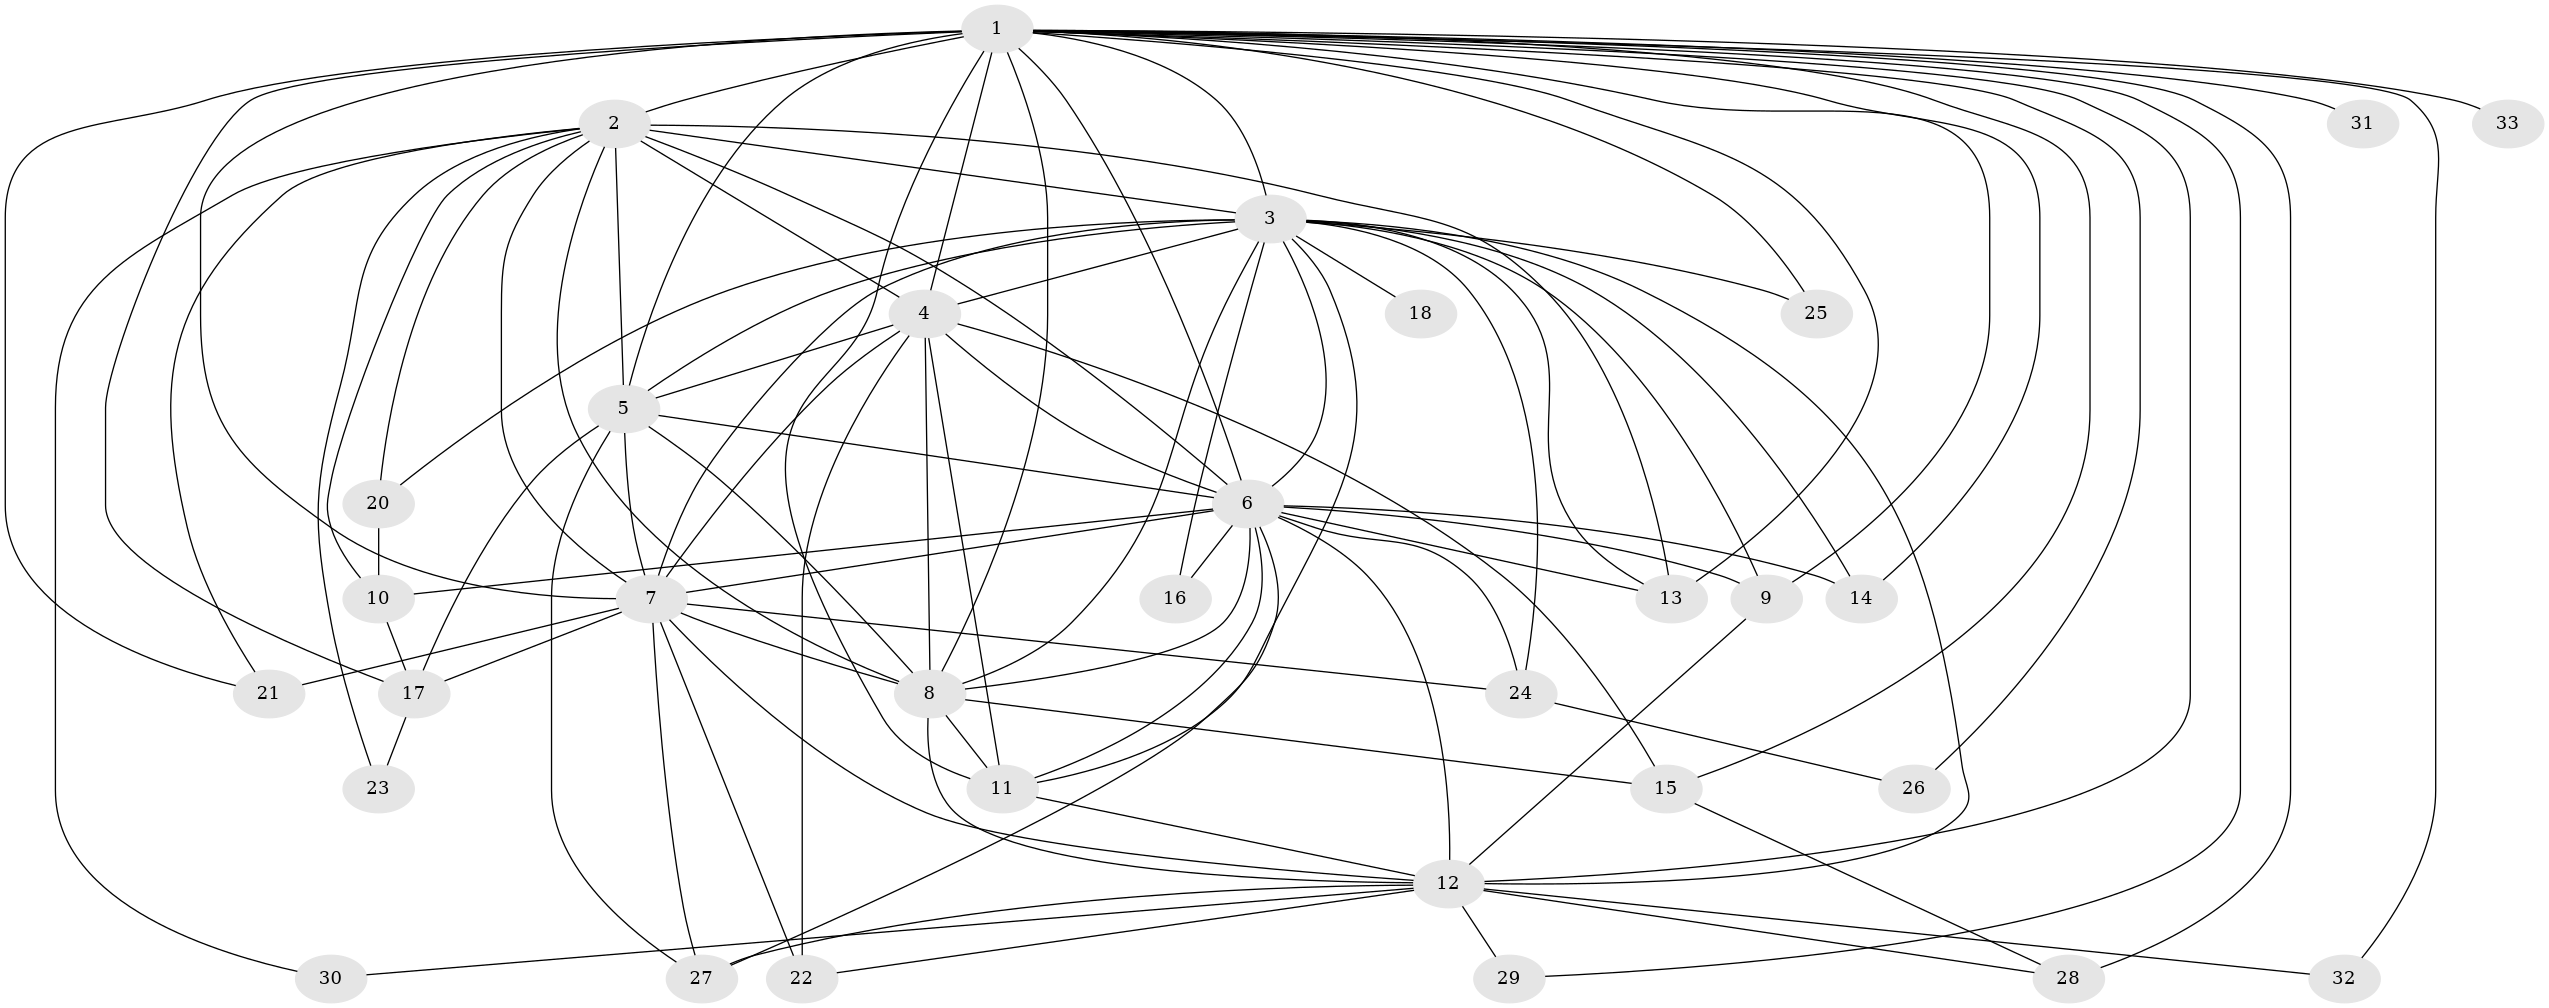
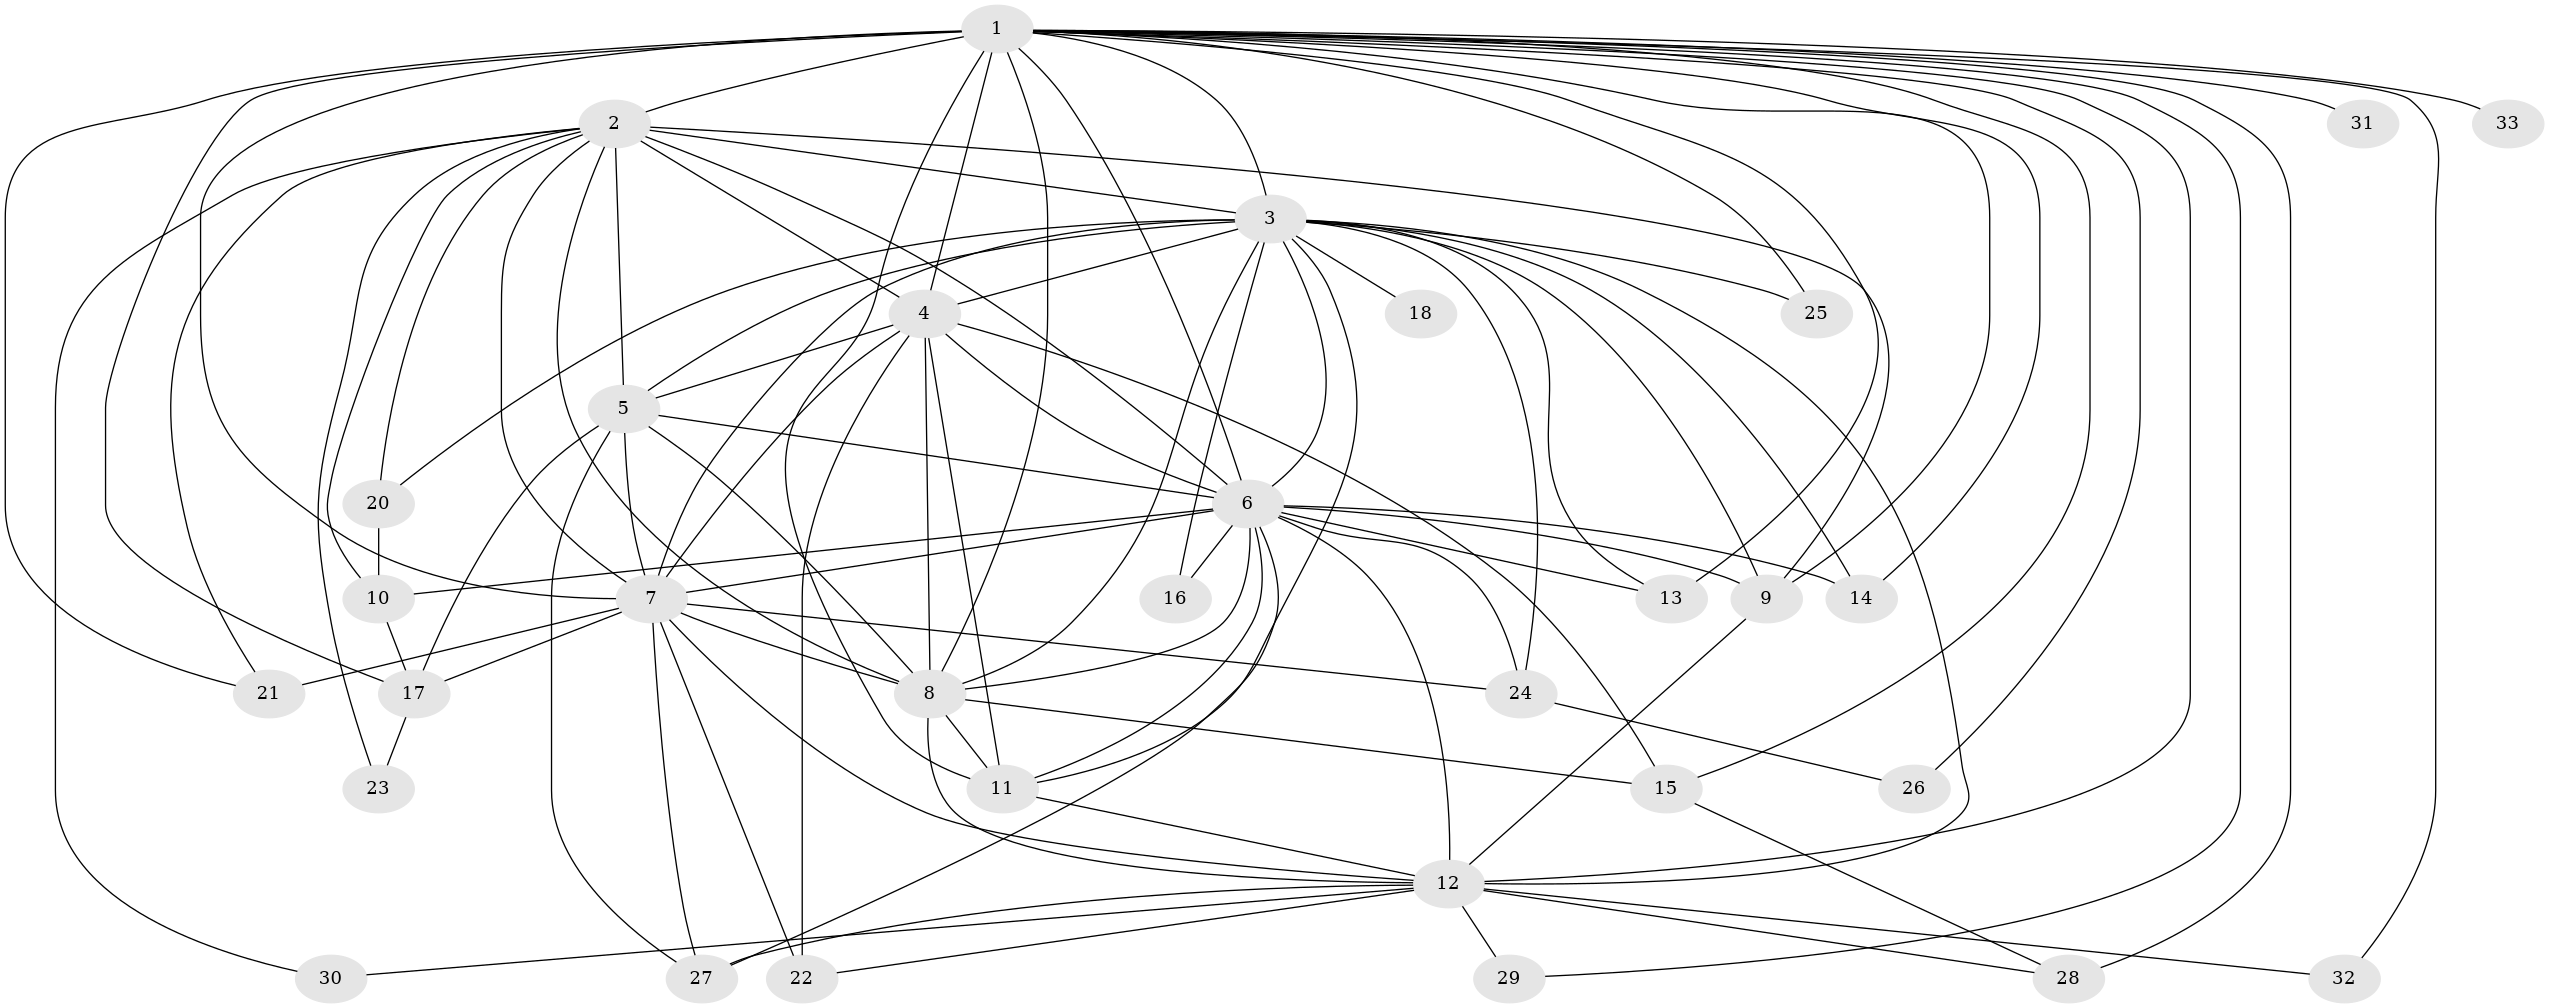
(730, 160) -> none
(1236, 177) -> (1424, 190)
